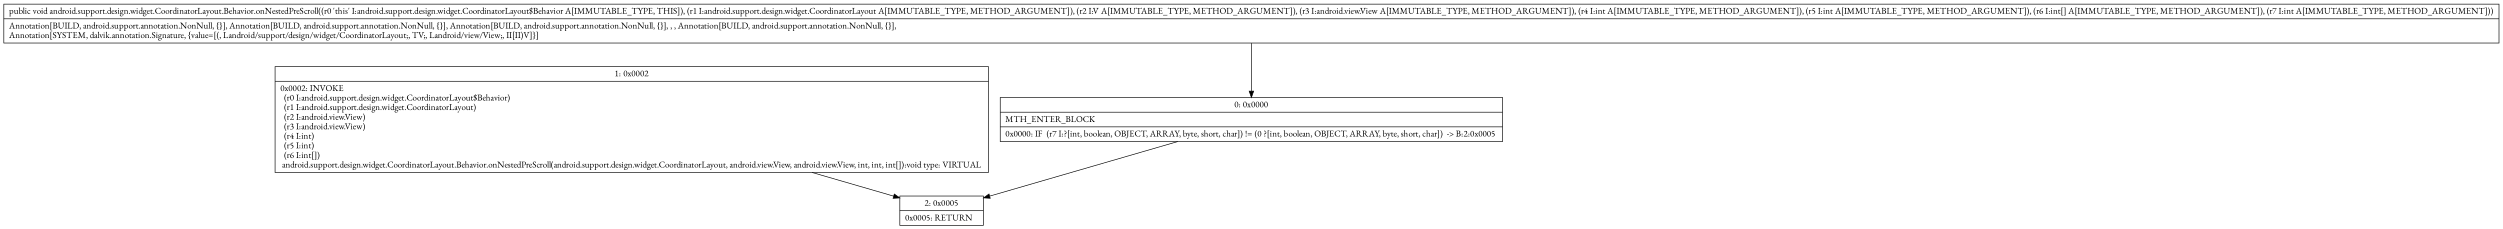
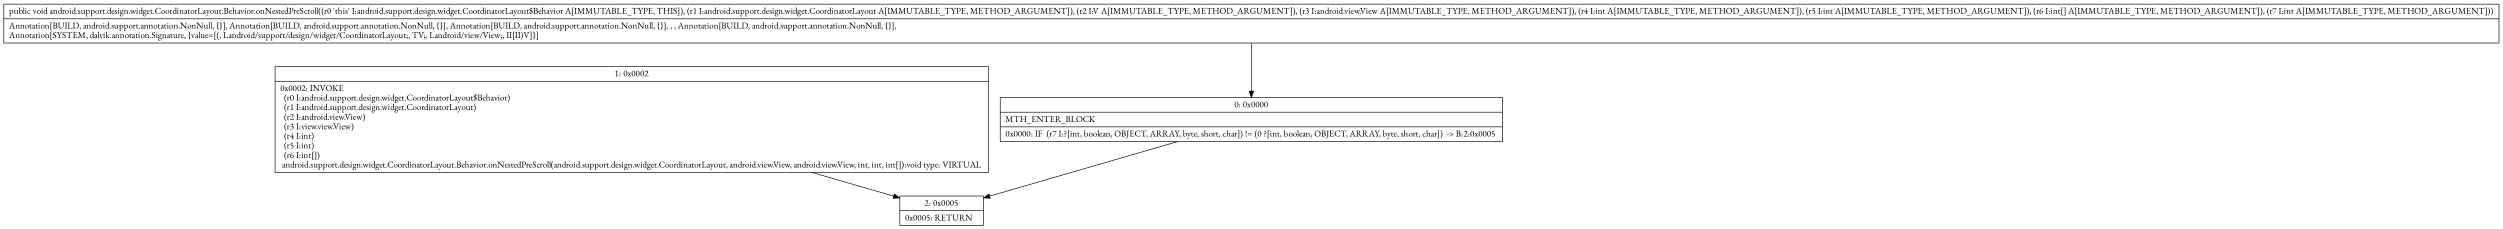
(323, 127) -> (317, 127)
